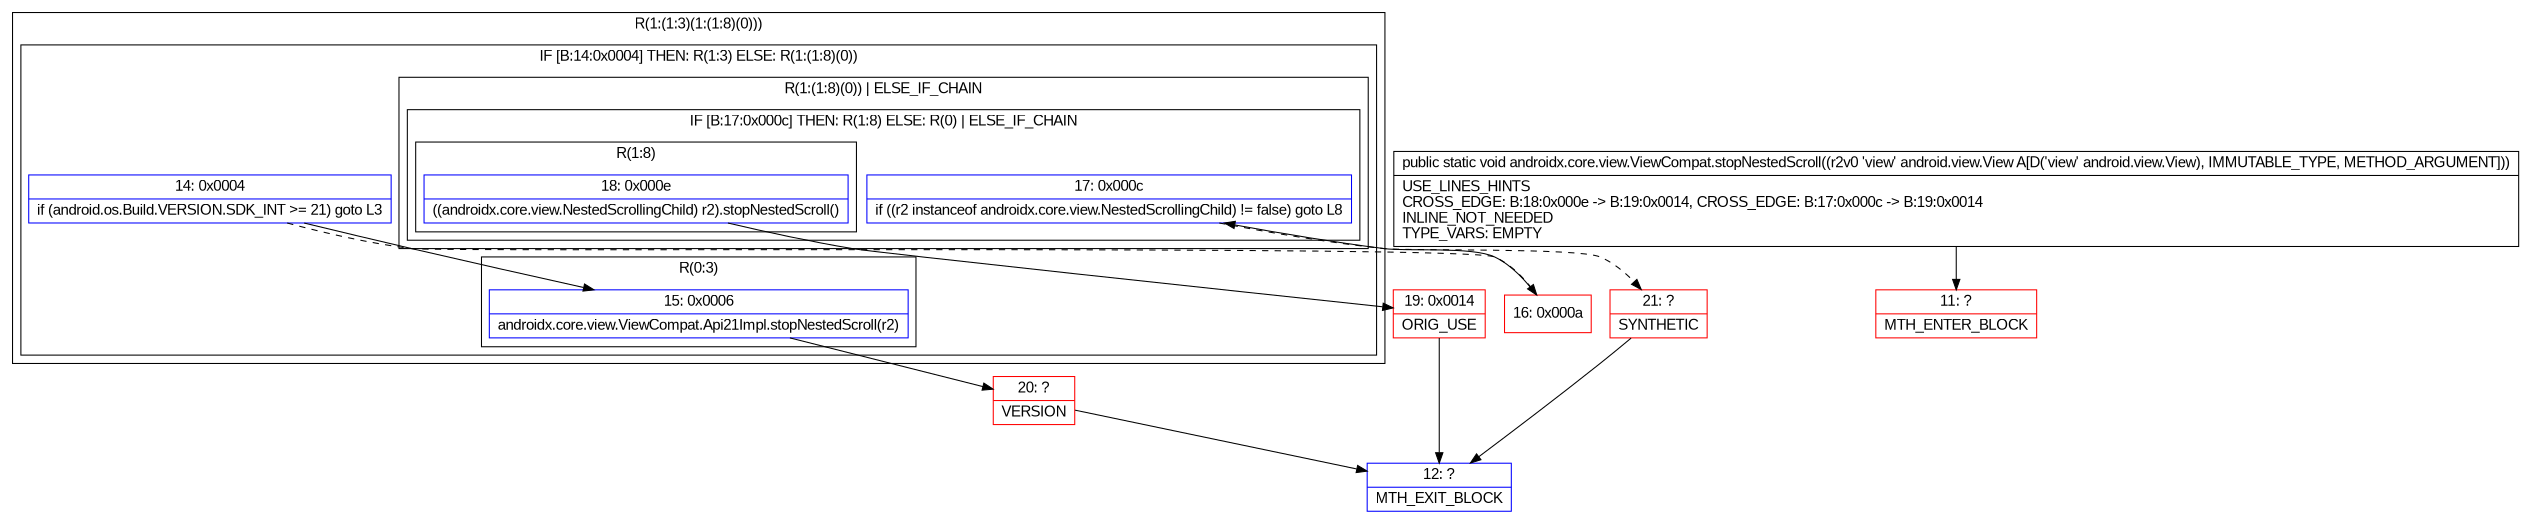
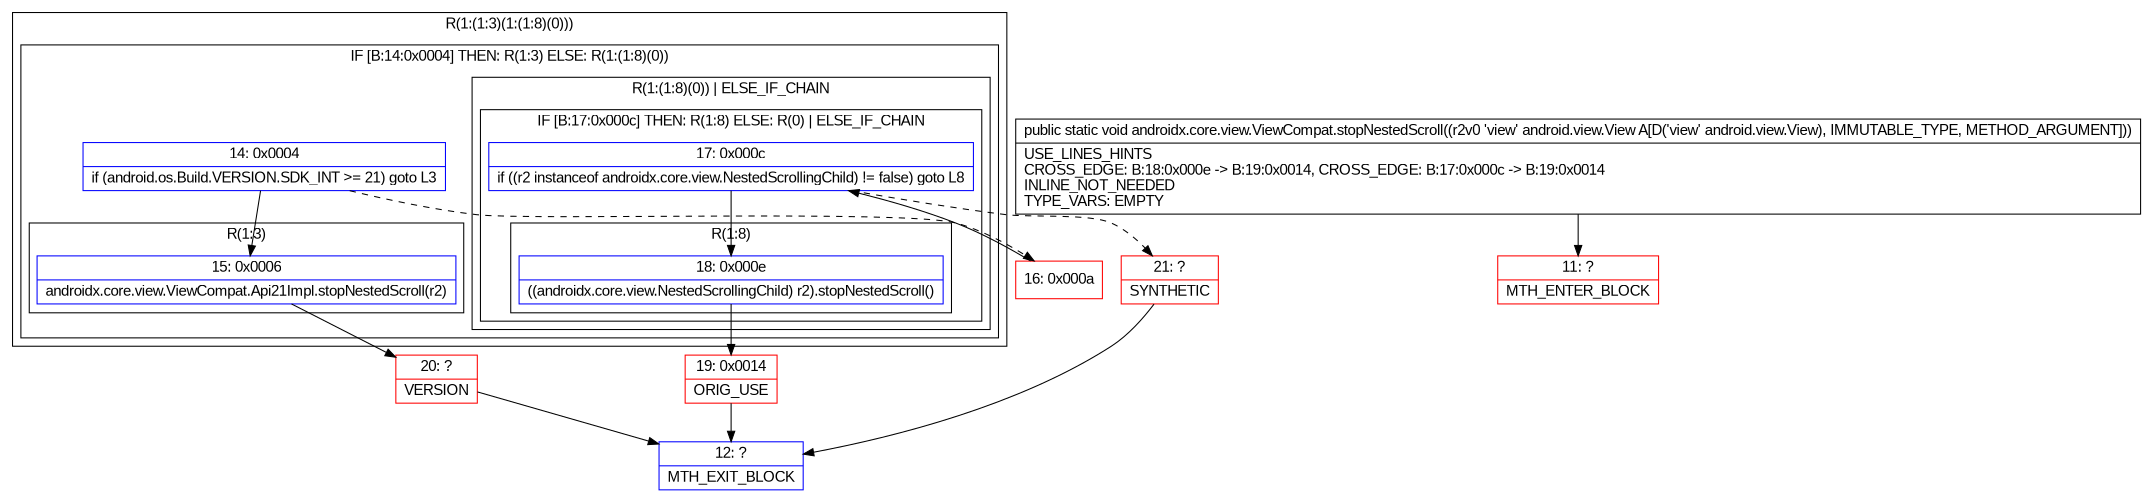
none -> (731, 208)
(699, 269) -> (246, 235)
